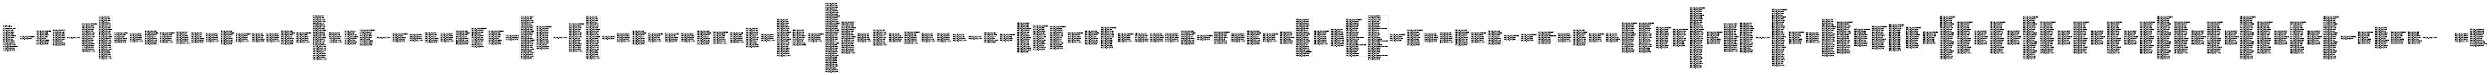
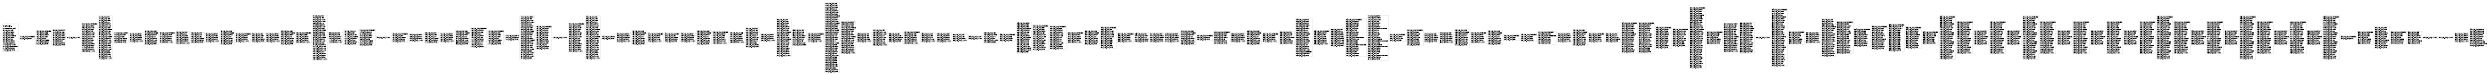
none -> (2446, 38)
